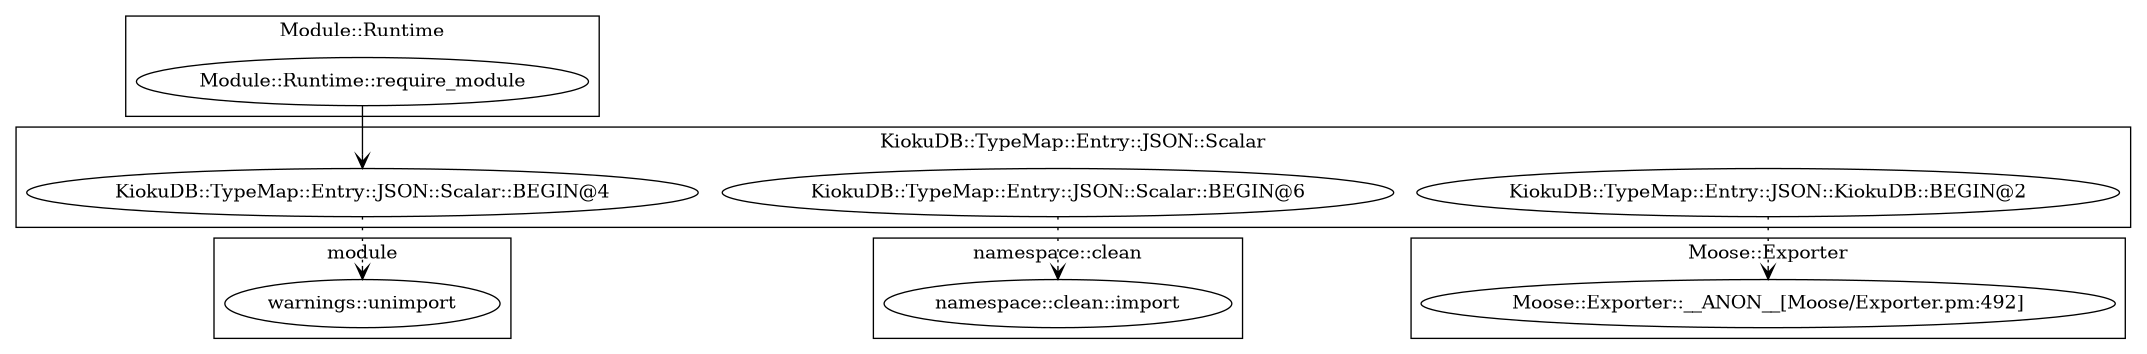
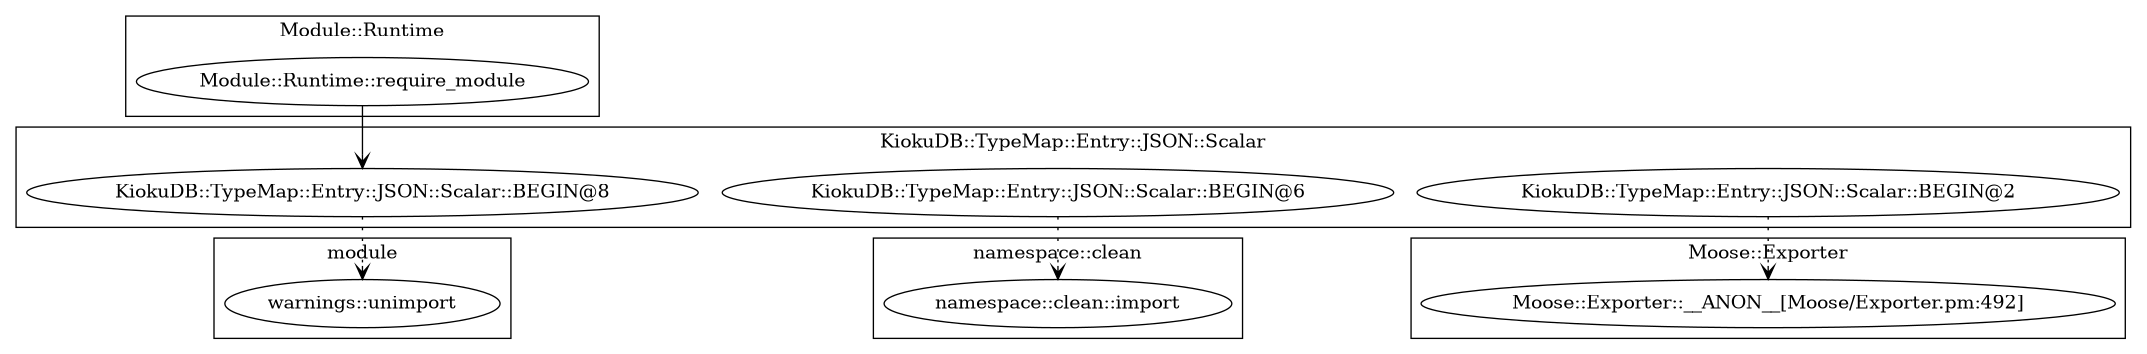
(362, 193) -> (362, 193)
(1768, 193) -> (1768, 193)
